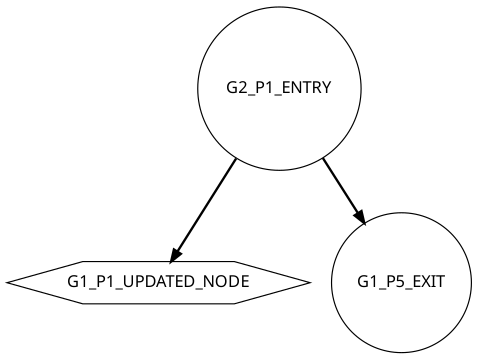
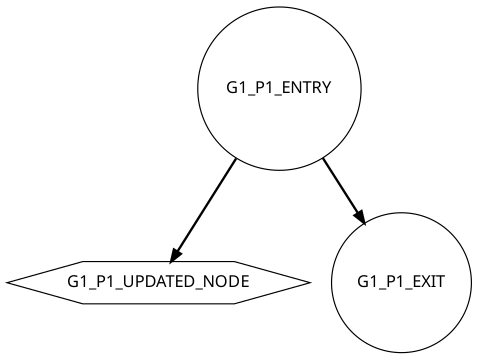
(279, 89) -> (279, 89)
(401, 283) -> (401, 283)
